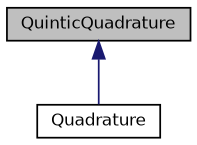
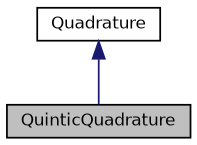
(99, 82) -> (99, 82)
